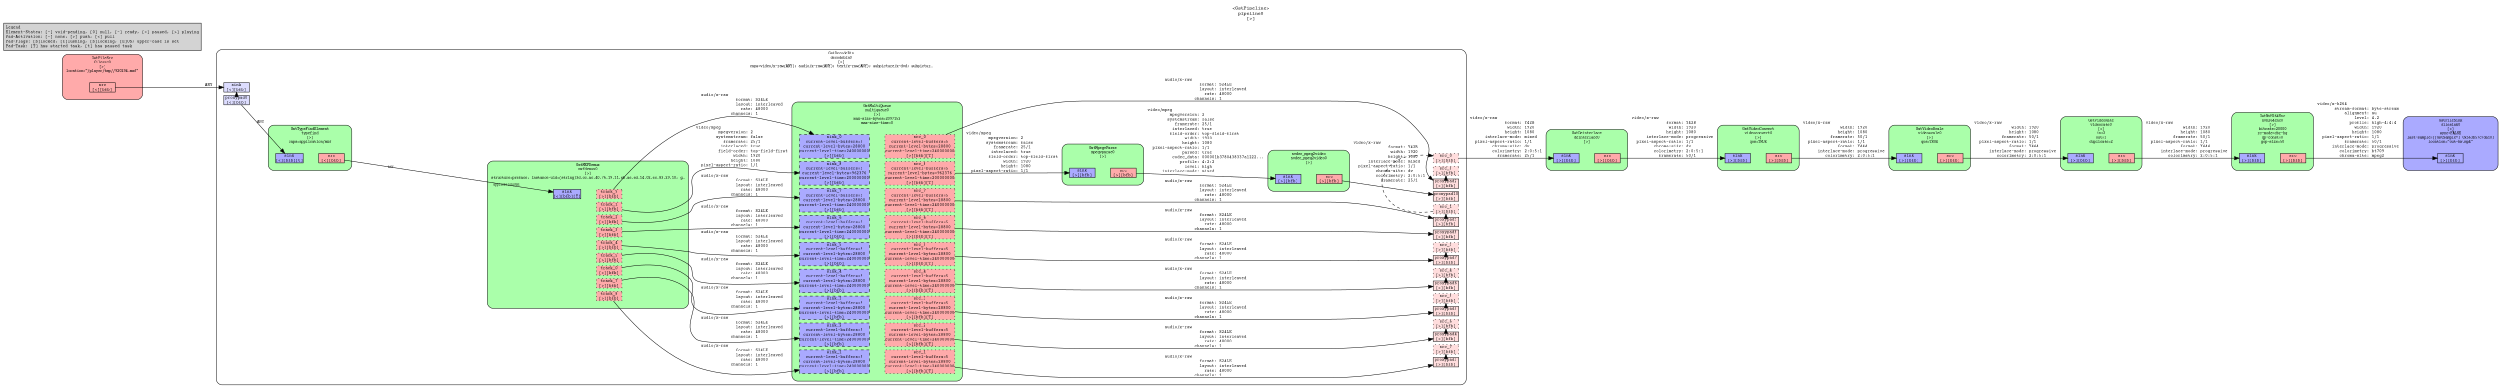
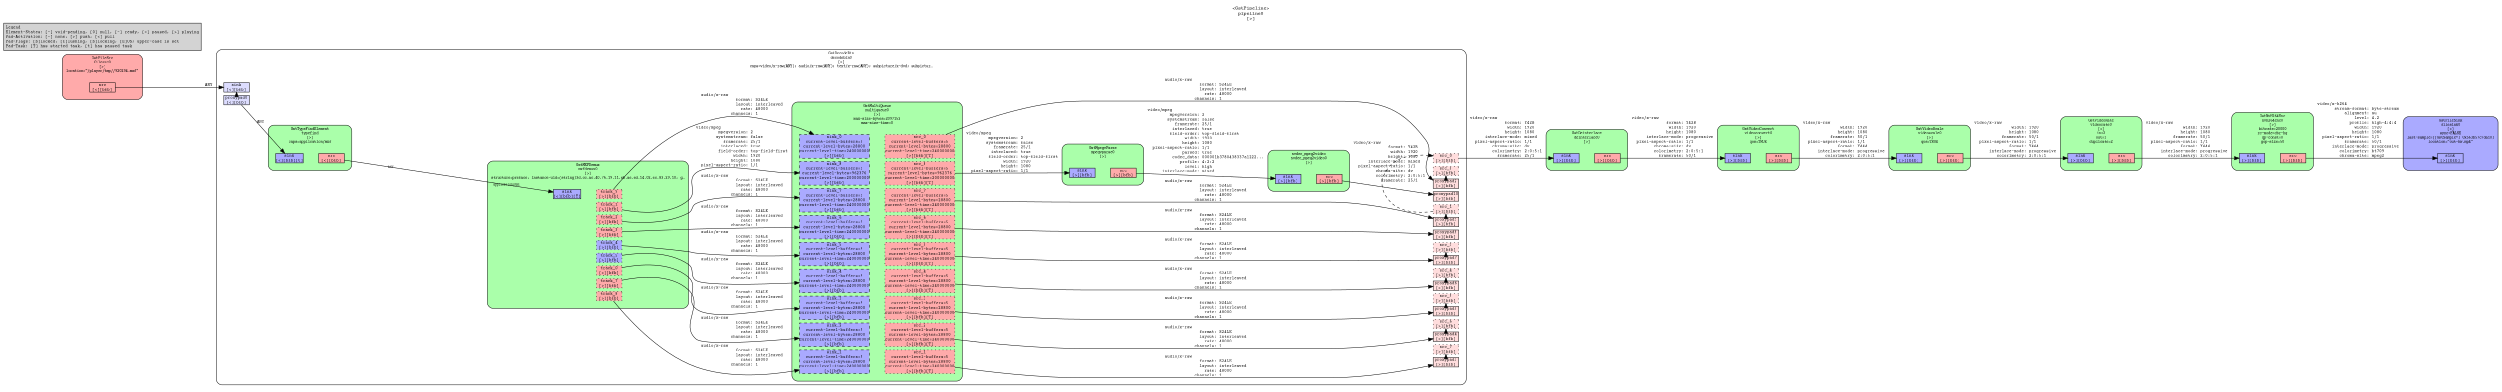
(609, 245) -> (609, 245)
(609, 258) -> (609, 258)
